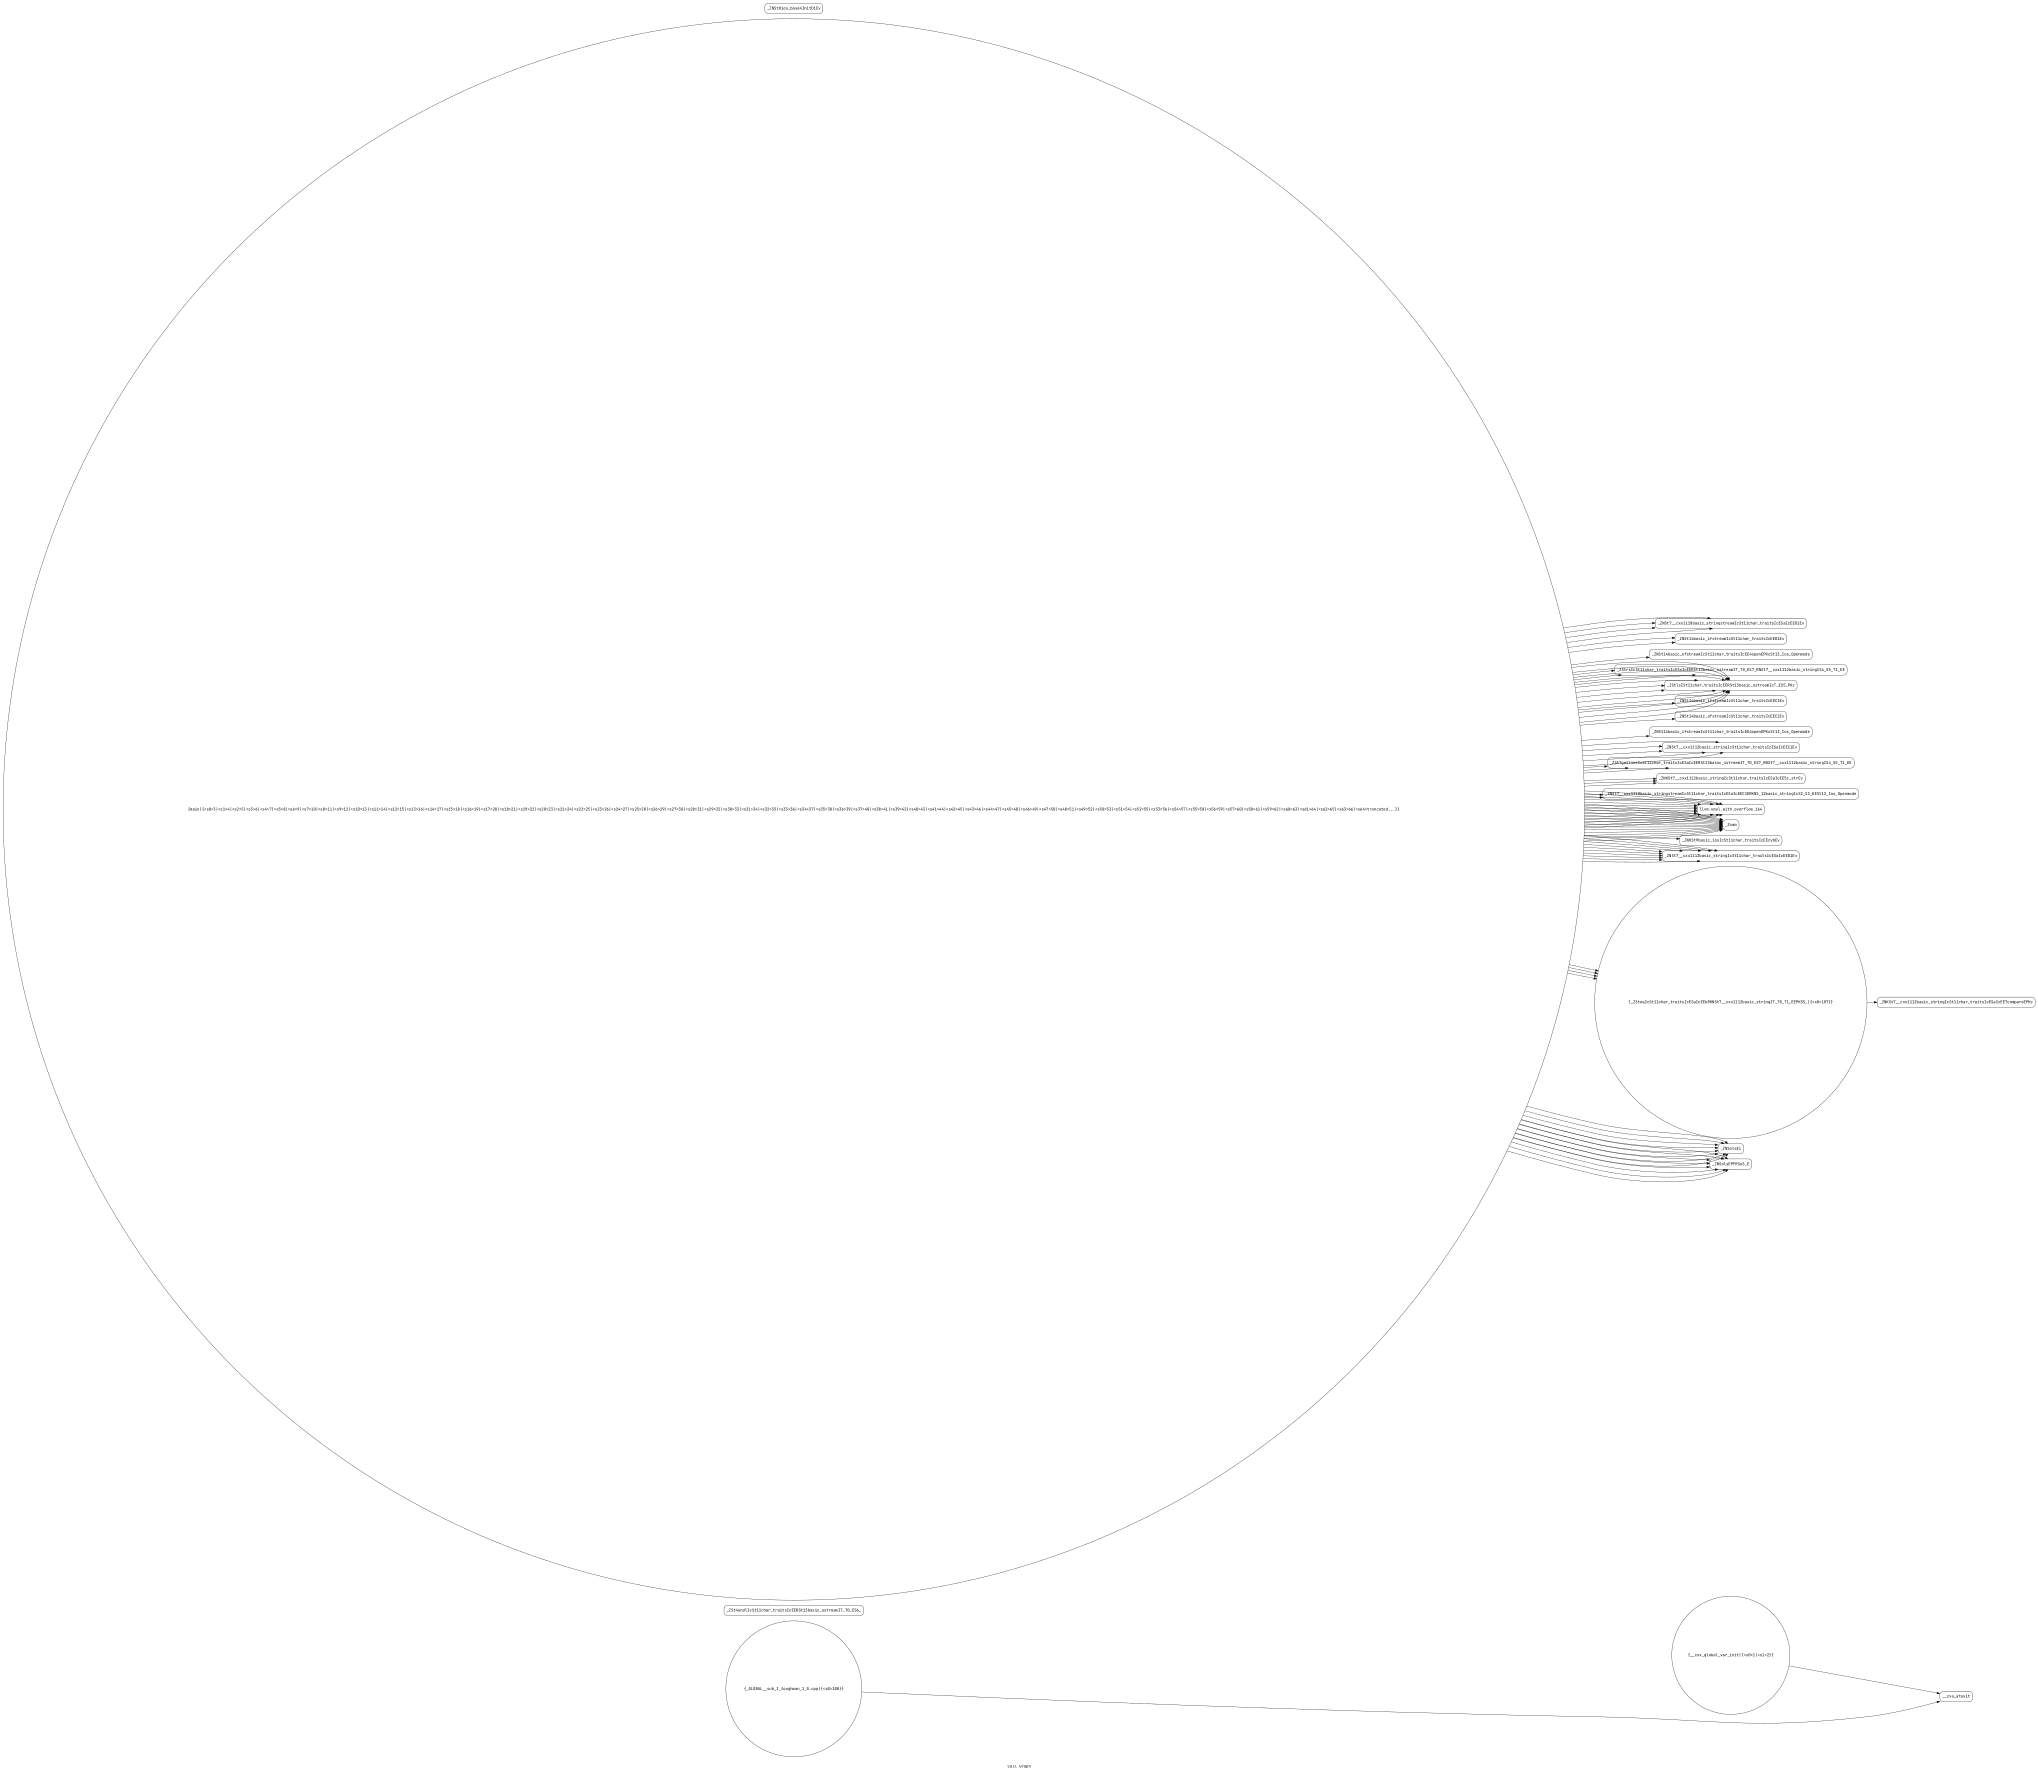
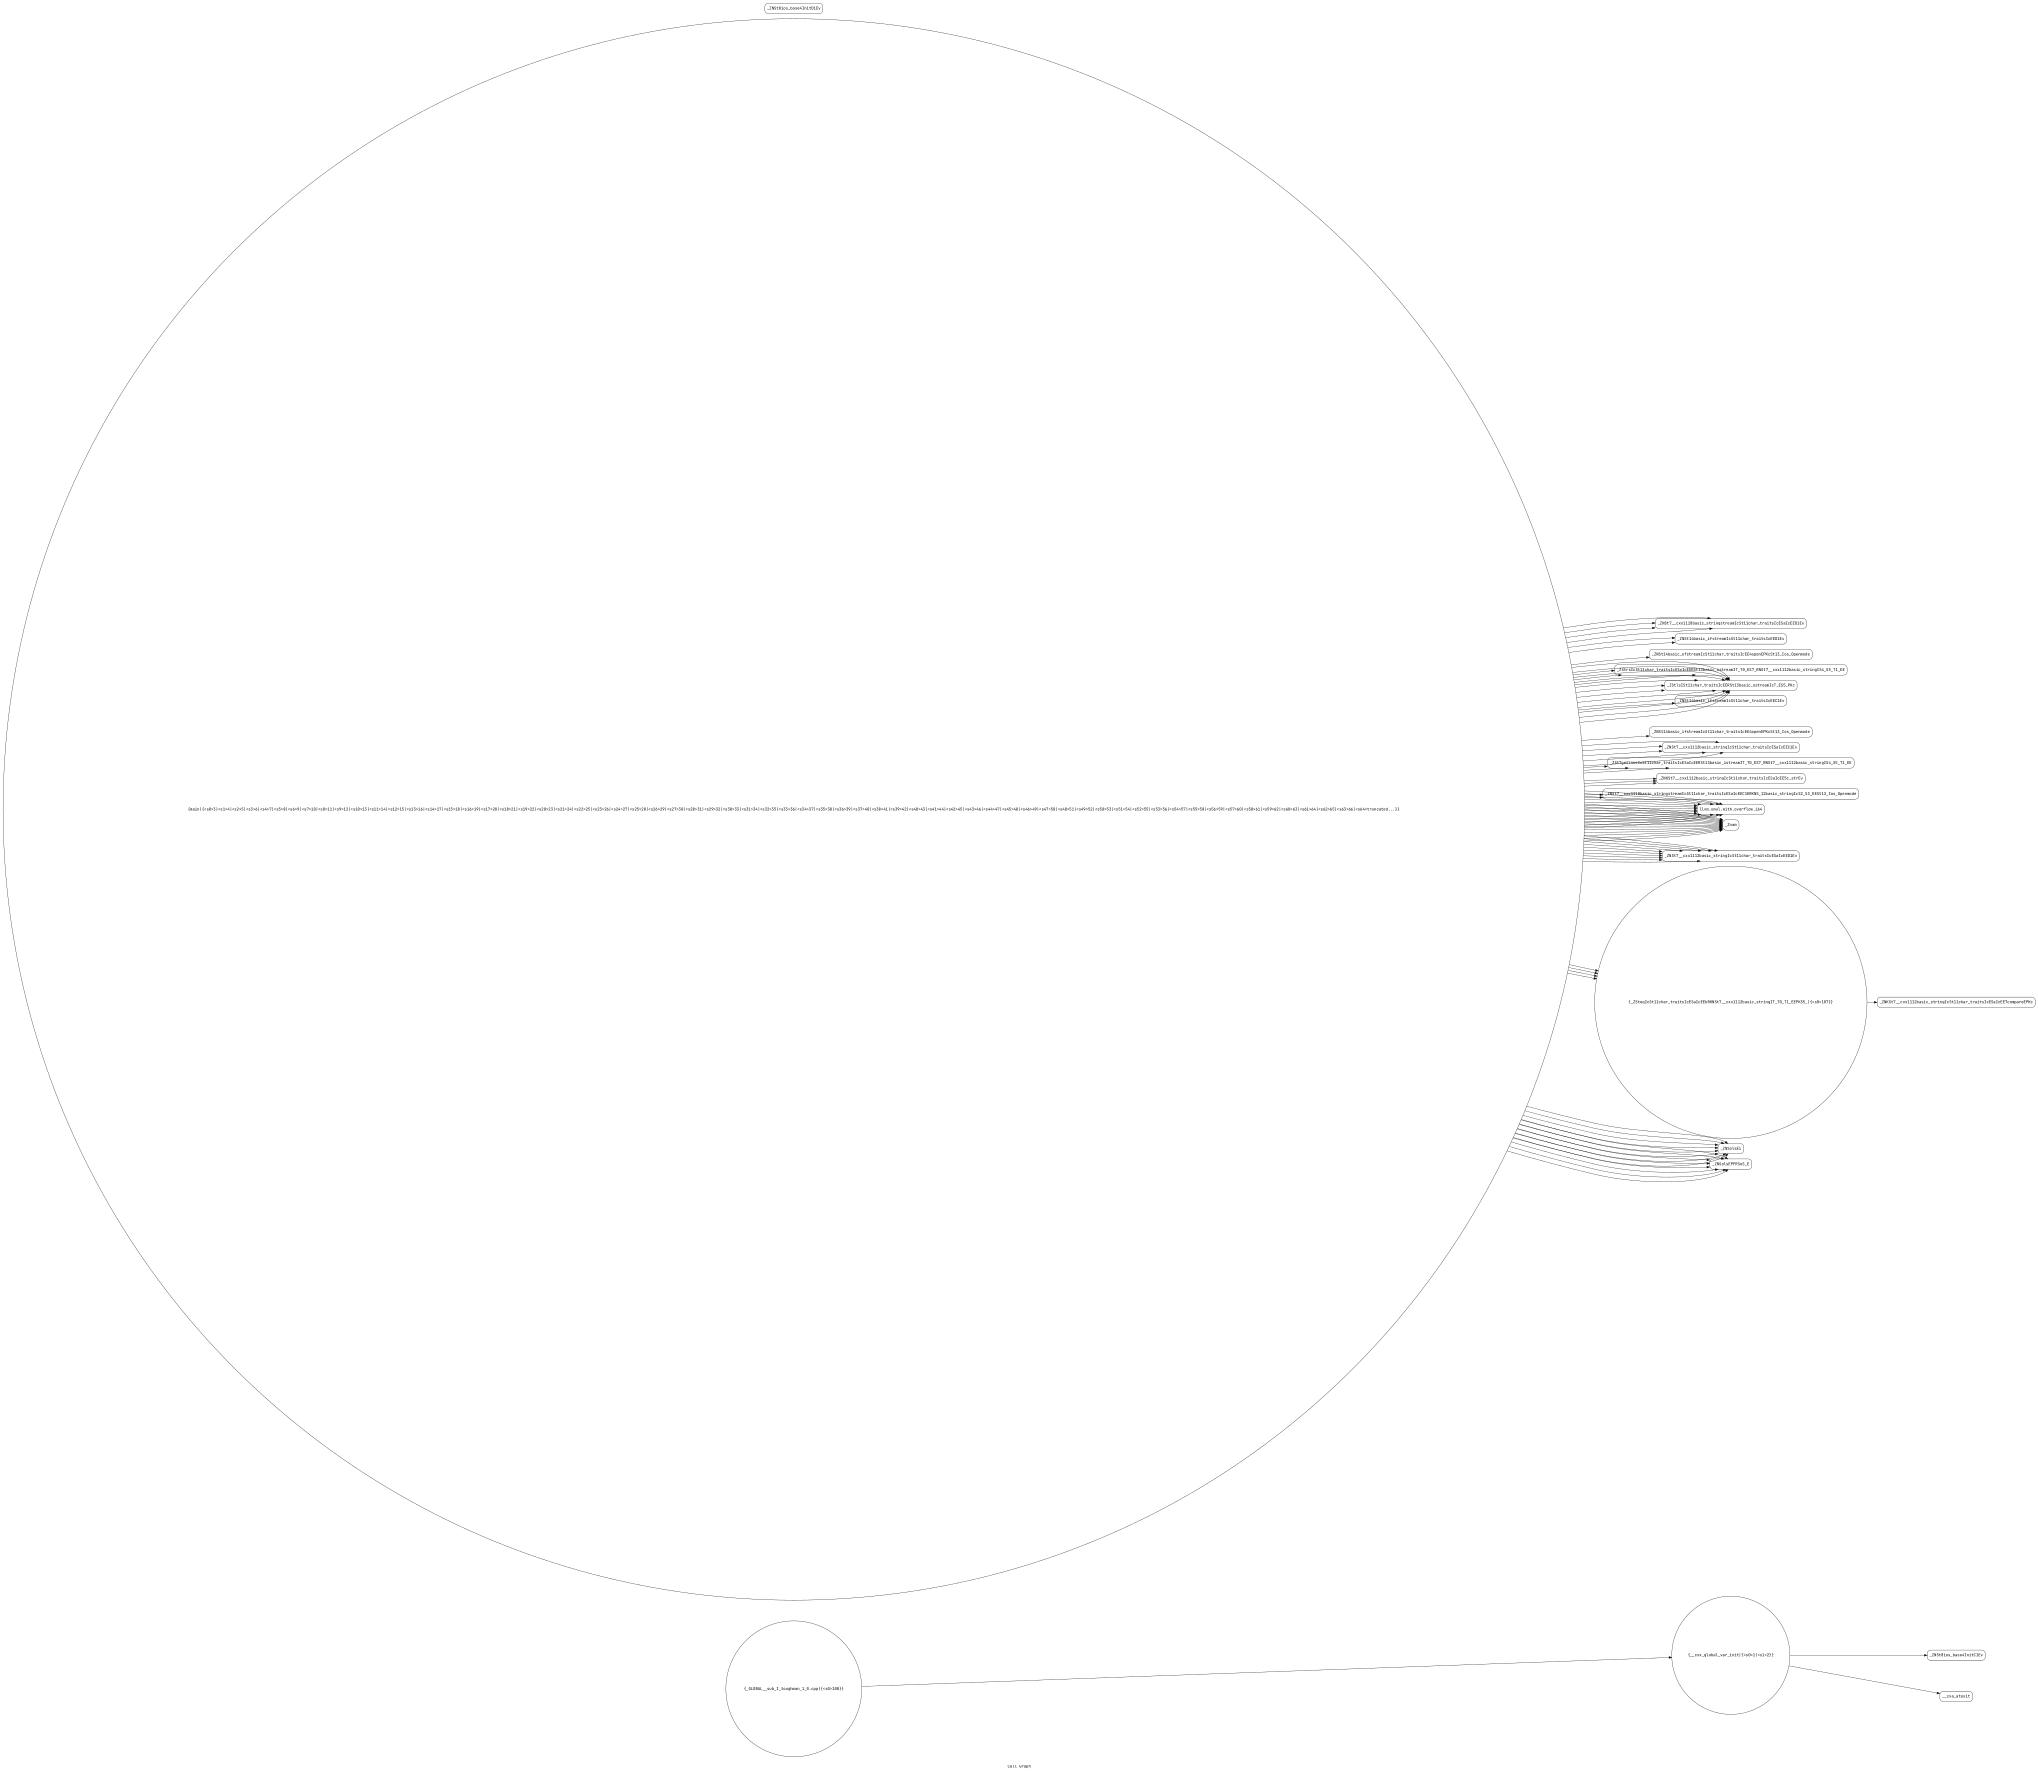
(1731, 716) -> none
(1731, 840) -> none
(794, 1610) -> none
none -> (1956, 1655)
(1400, 1712) -> (1265, 1672)
